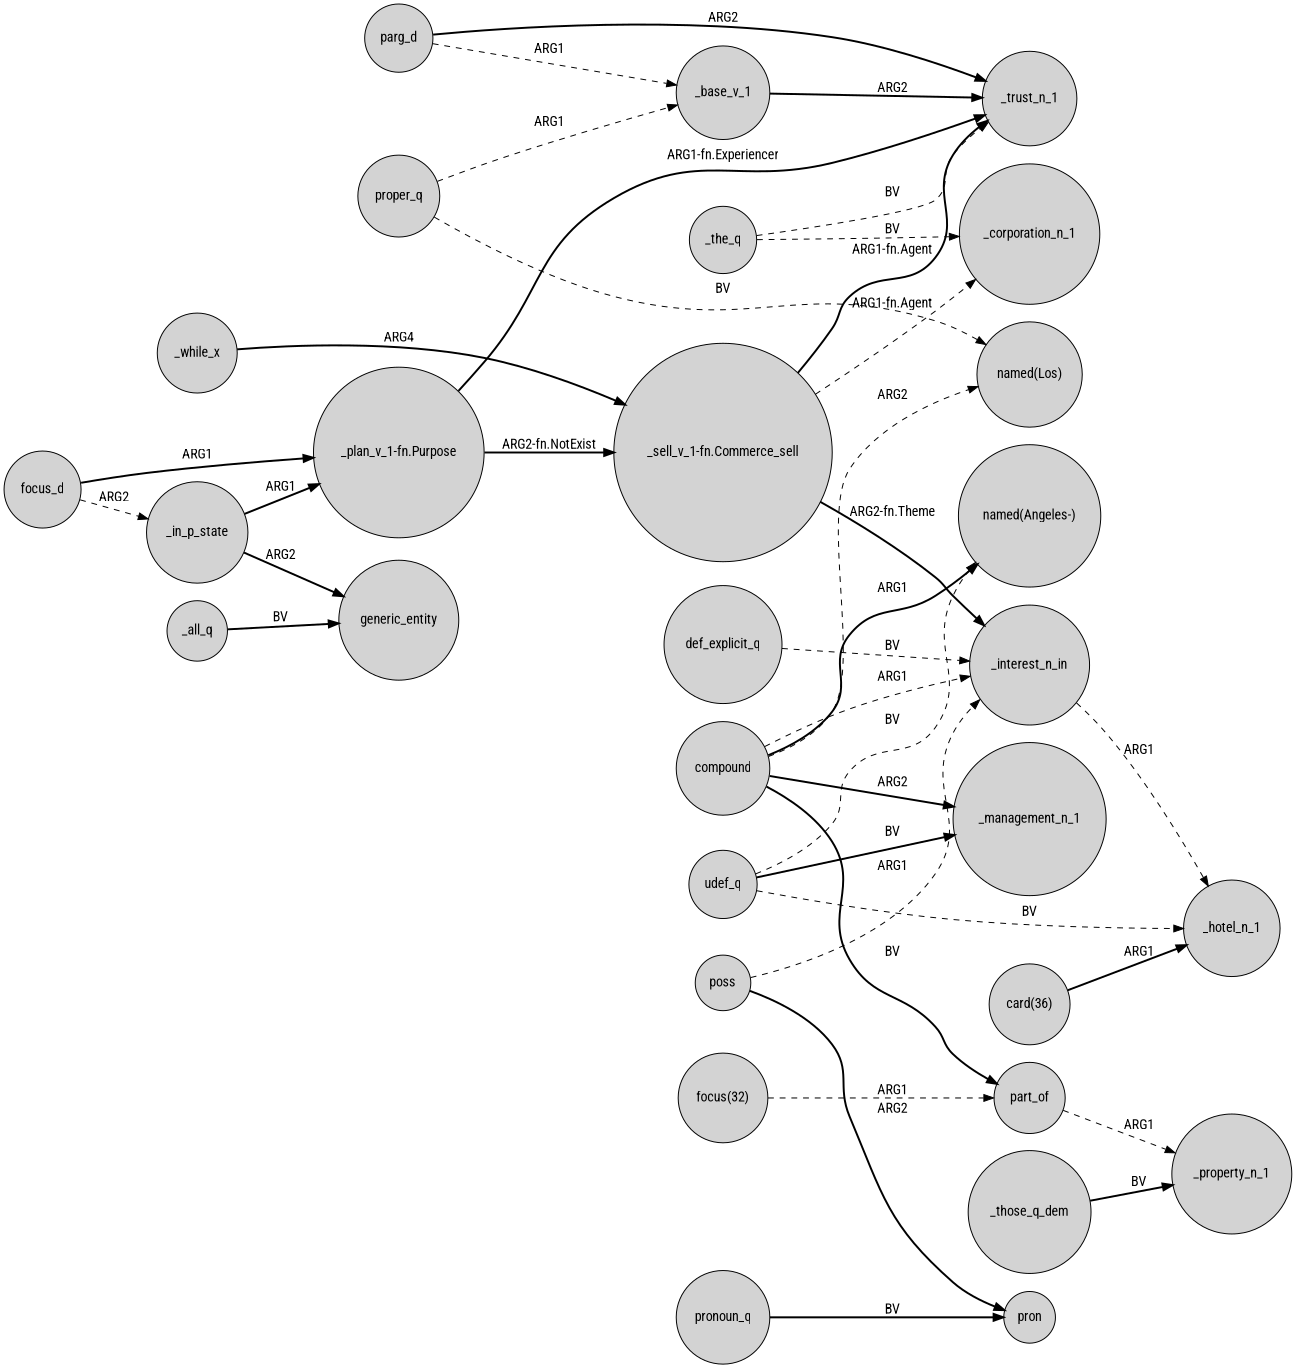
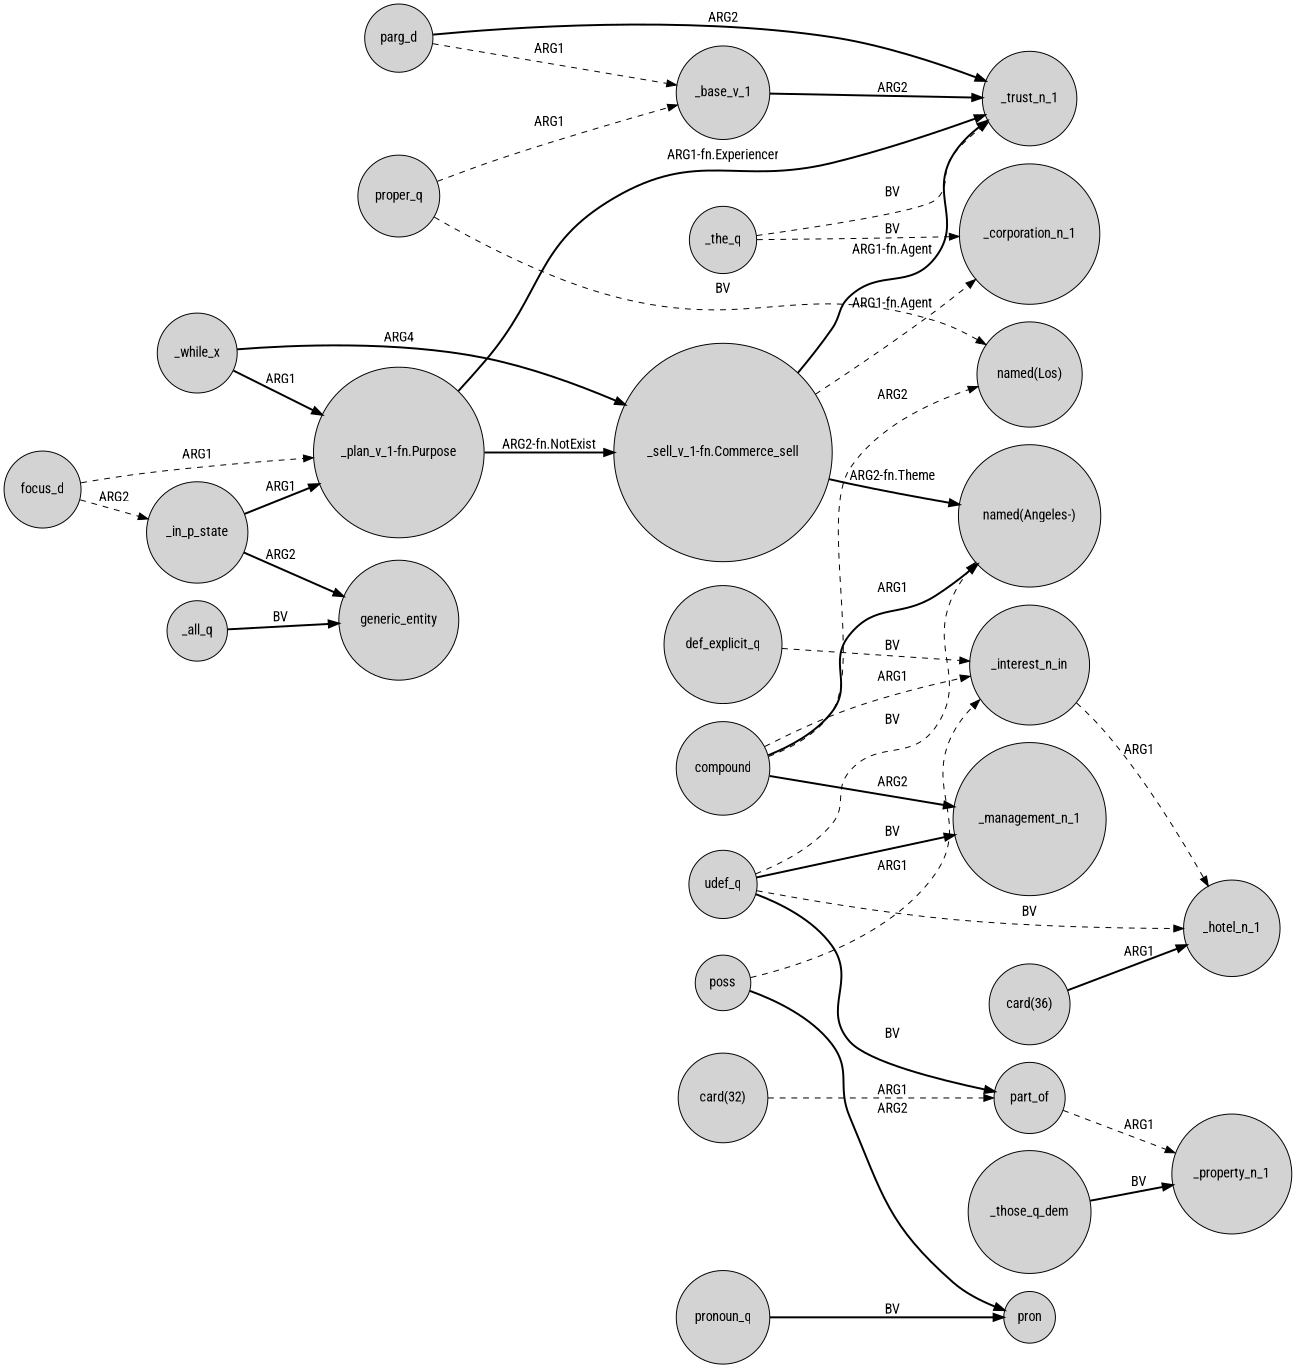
none -> (273, 390)
(192, 468) -> (192, 468)
(904, 554) -> (889, 492)
(849, 959) -> (839, 1020)
(723, 1098) -> (723, 1098)
